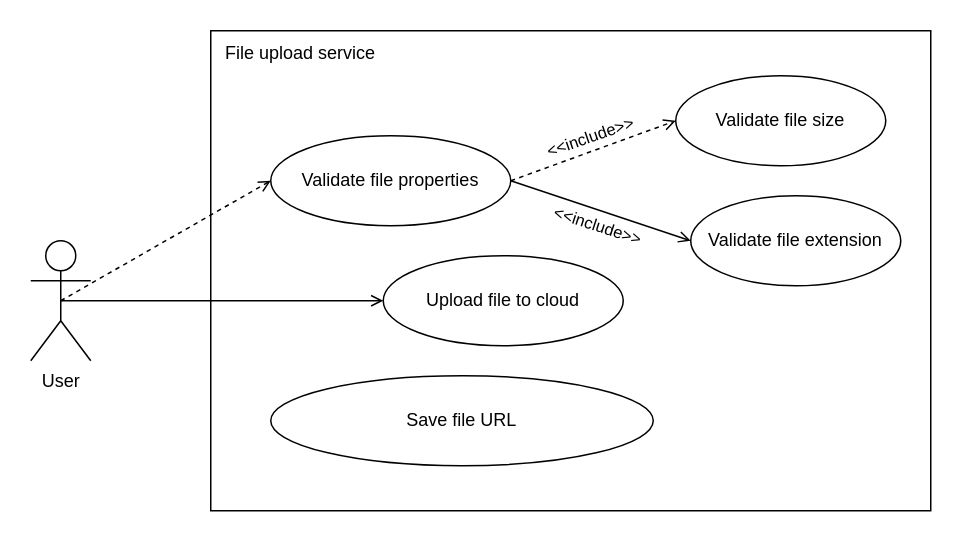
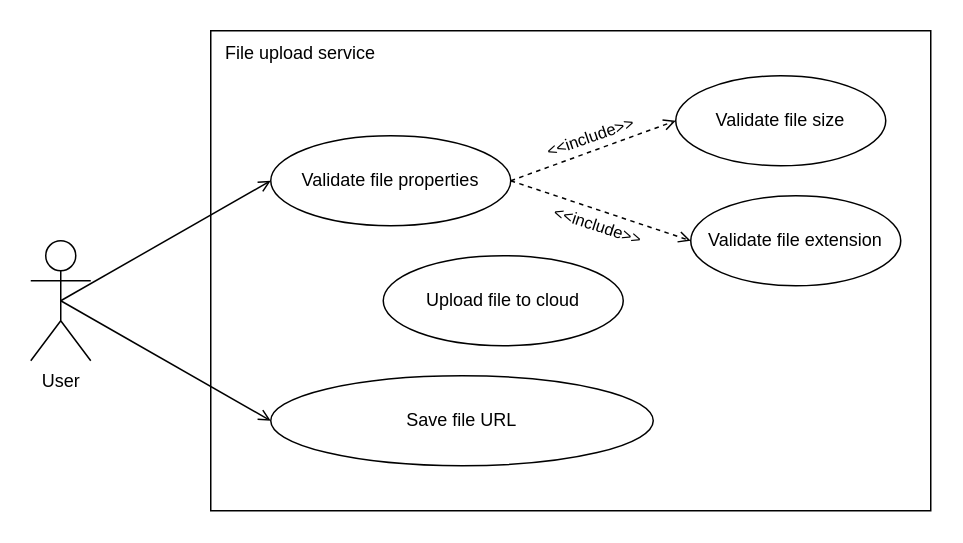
(600, 211) -> (600, 211)
(178, 234) -> (178, 234)
(222, 301) -> none
none -> (166, 361)
